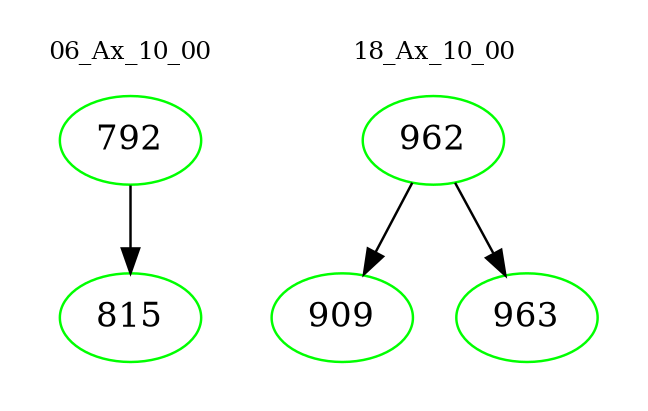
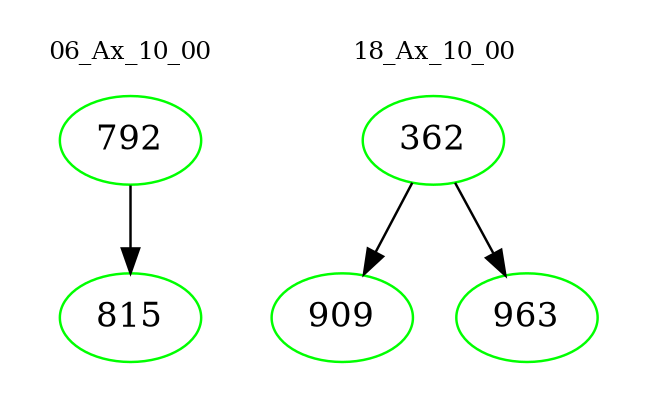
(433, 140) -> (433, 140)
